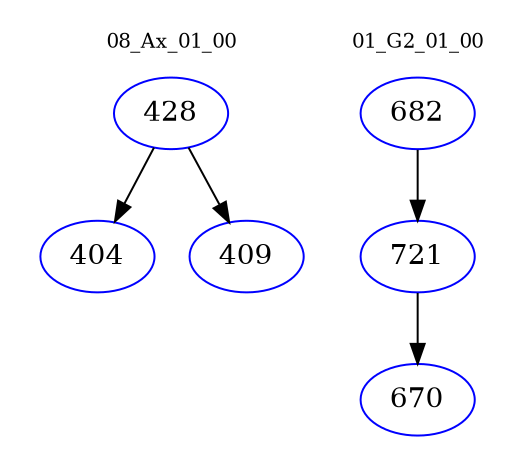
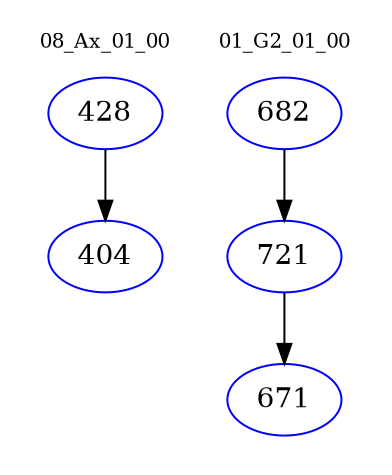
(247, 257) -> none
(418, 400) -> (284, 400)
